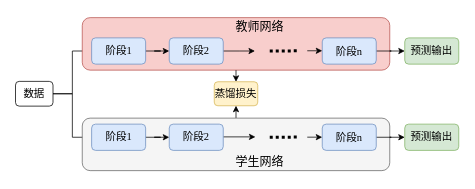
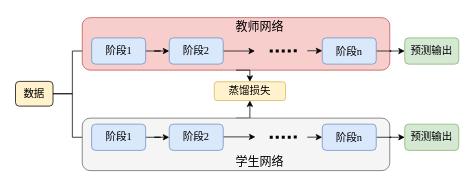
(34, 94) -> (34, 94)
(236, 94) -> (250, 91)
